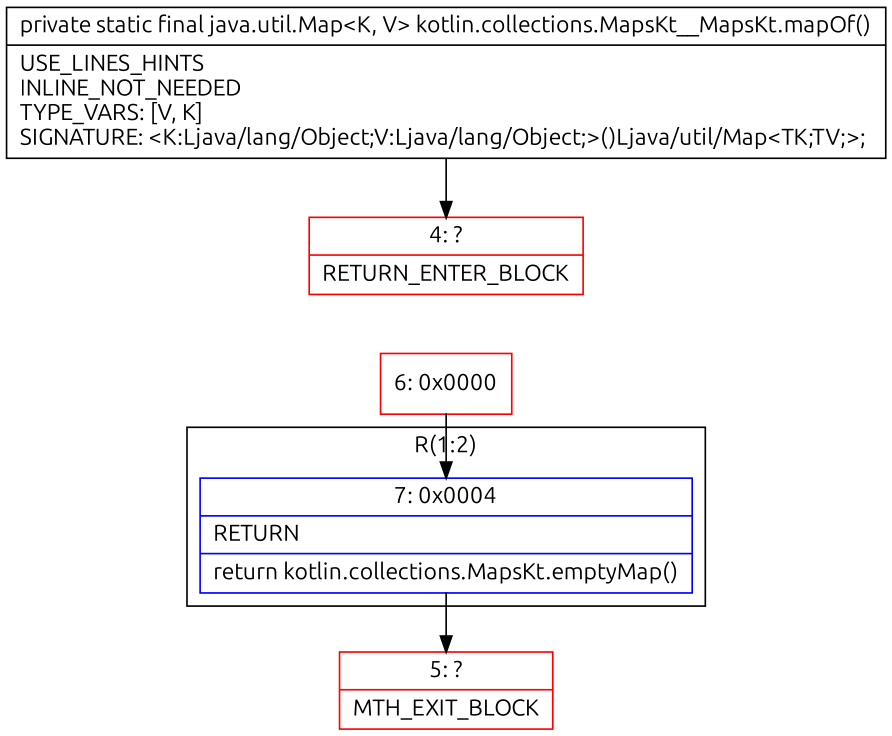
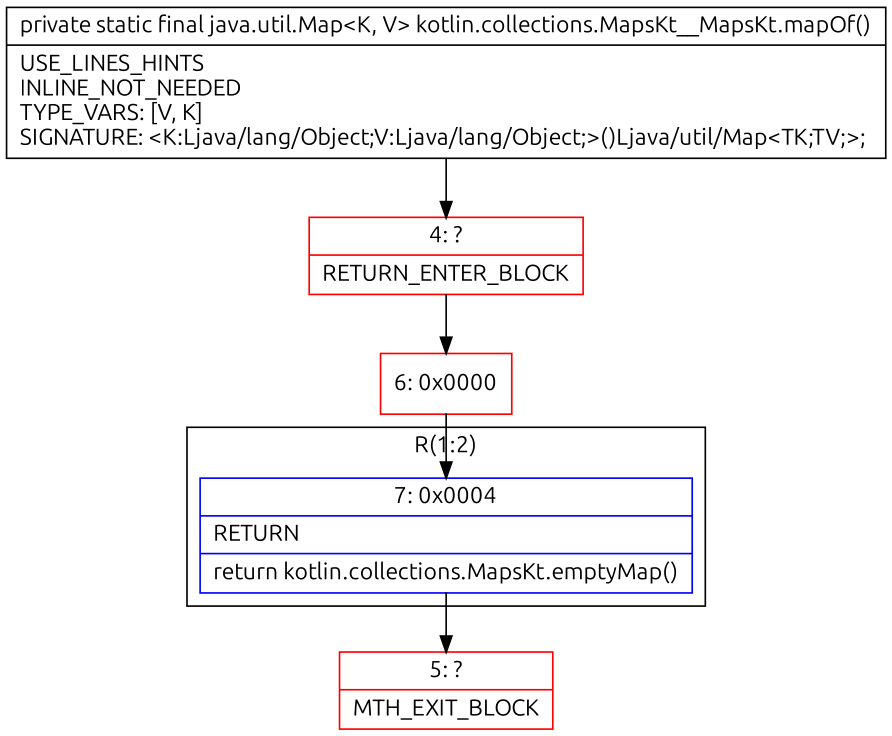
none -> (446, 316)
